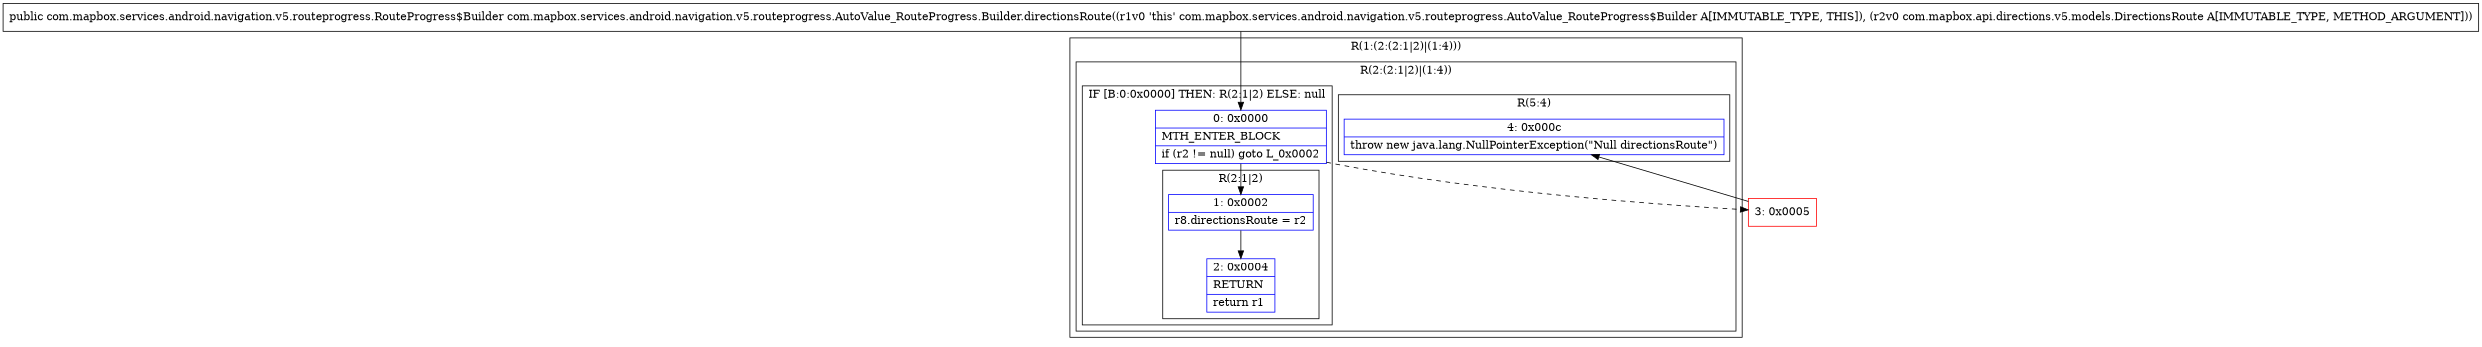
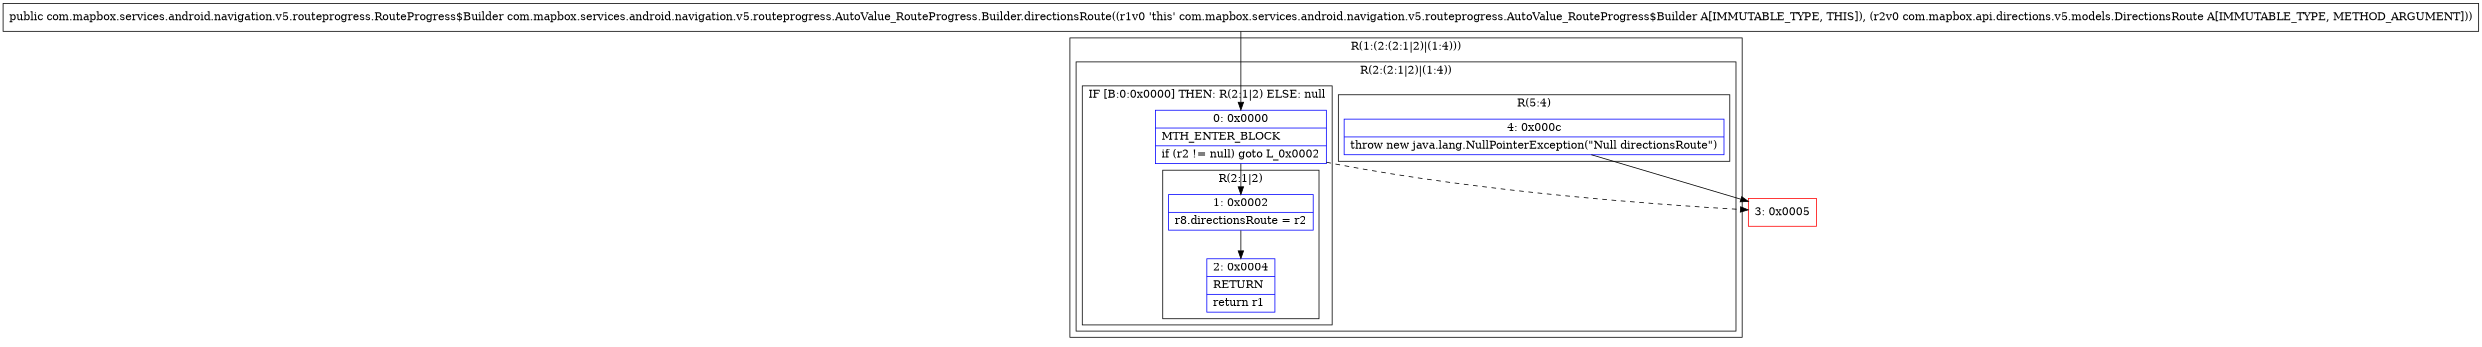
(1674, 179) -> (1666, 177)
